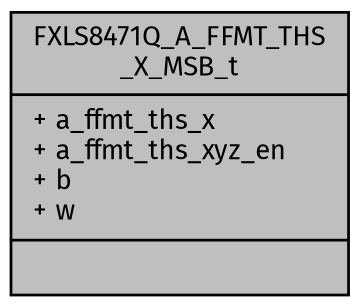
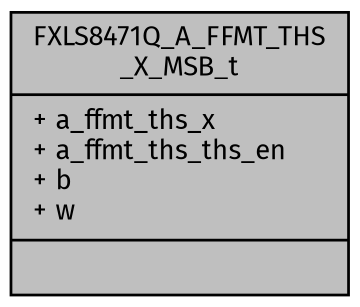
(161, 151) -> (161, 151)
